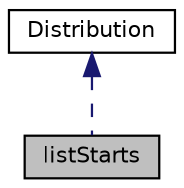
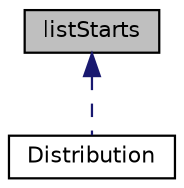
(92, 106) -> (92, 106)
